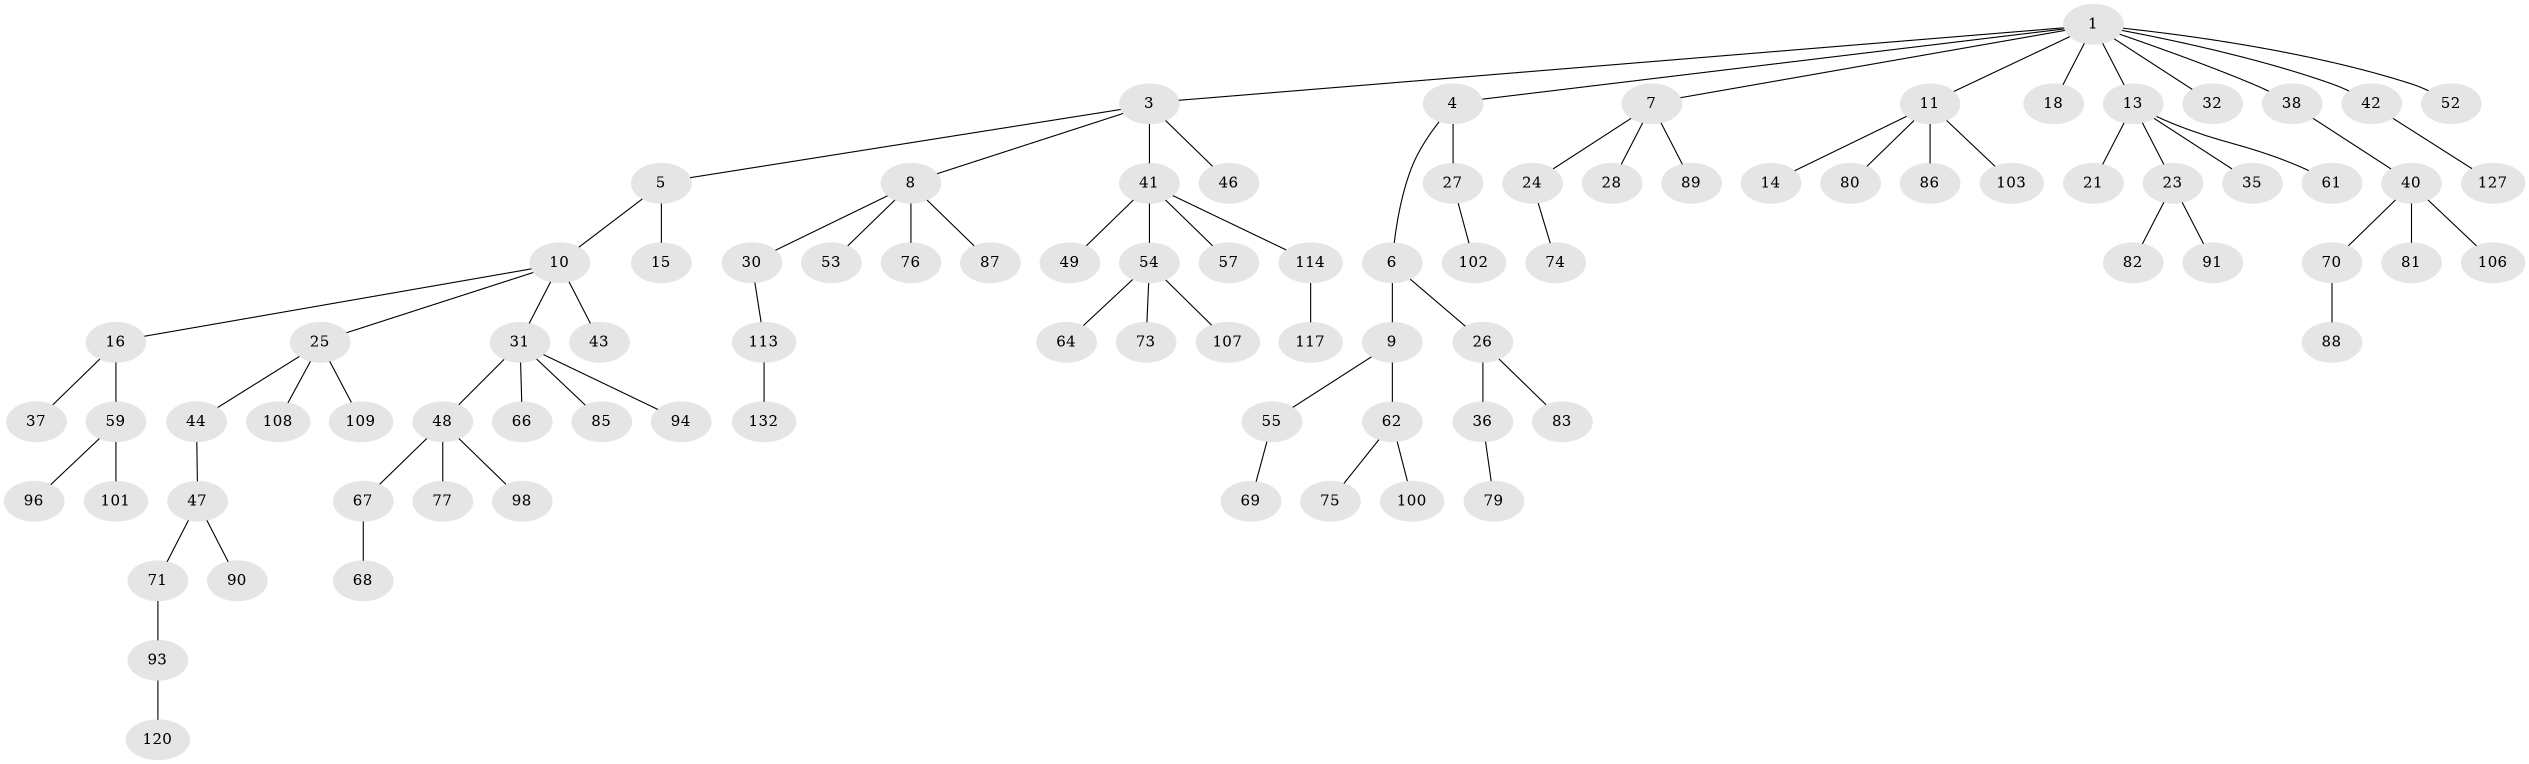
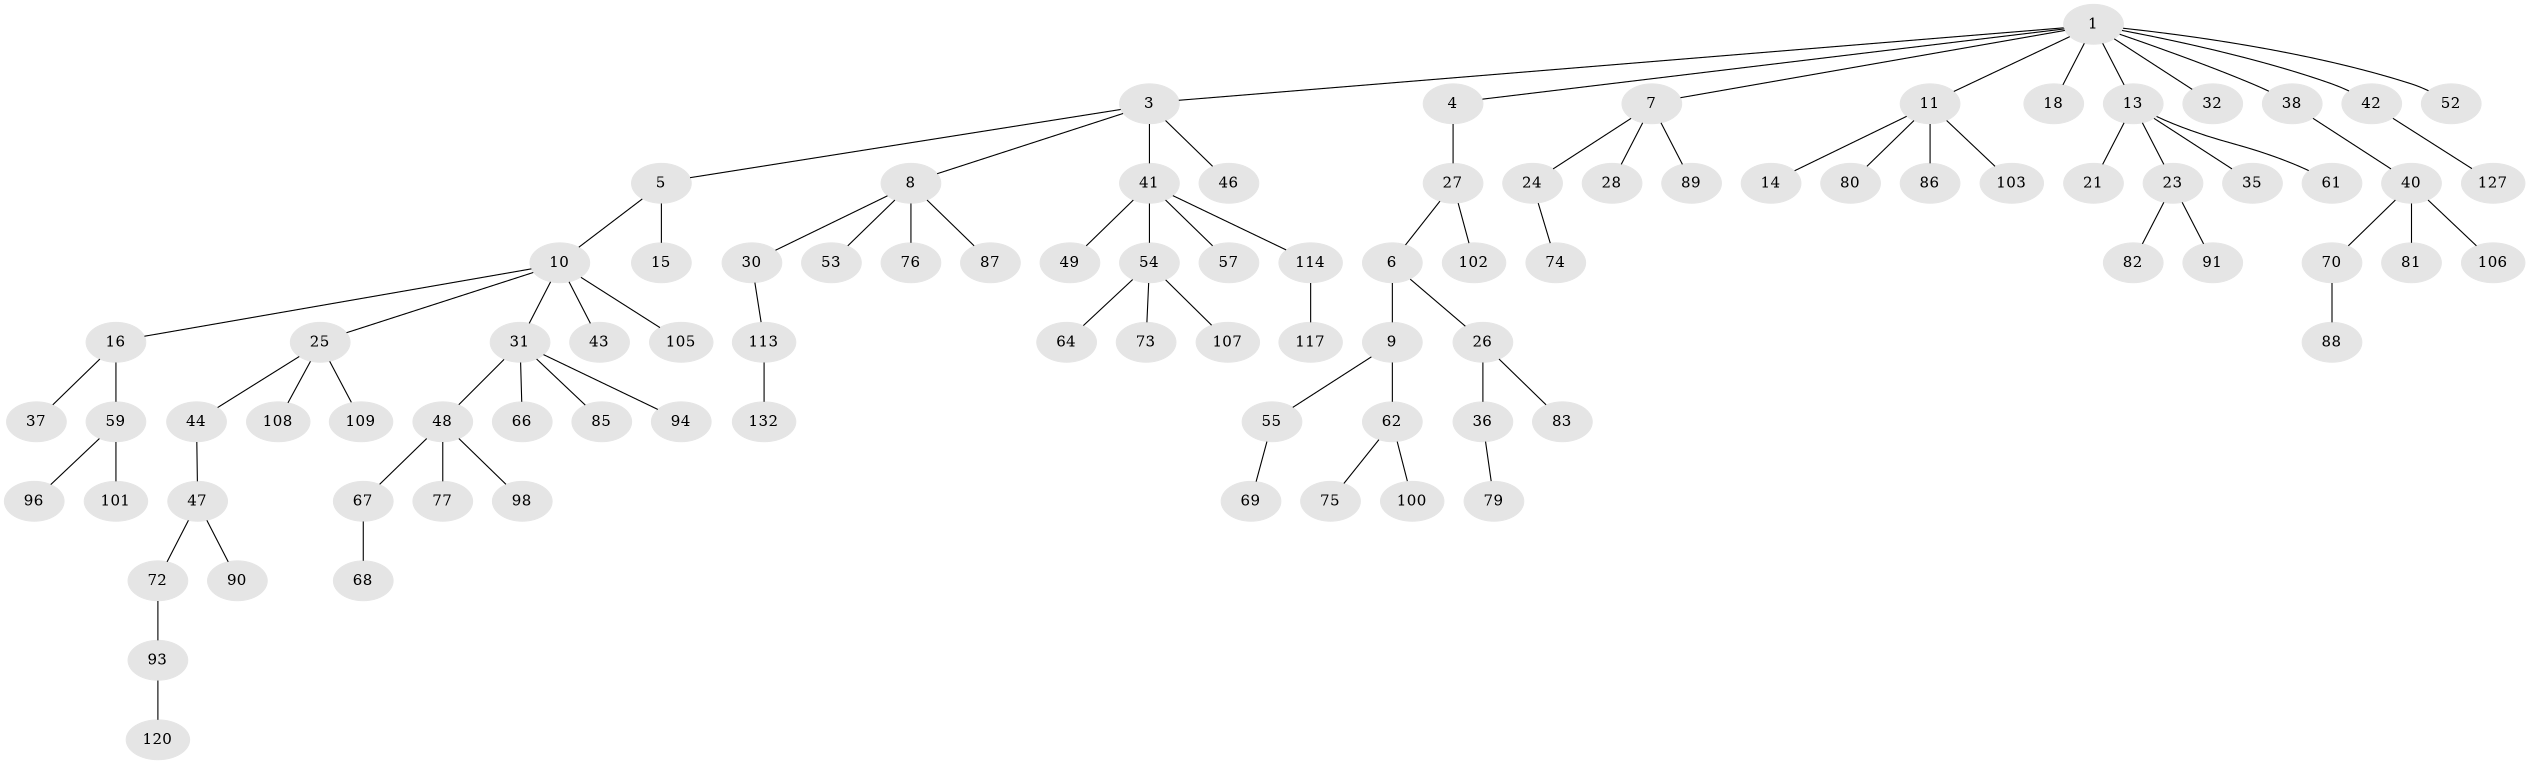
(1408, 179) -> (1423, 223)
none -> (681, 342)
(158, 581) -> (158, 581)
